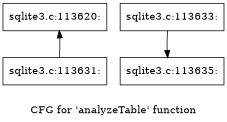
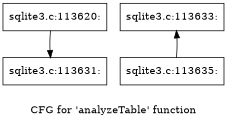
(167, 40) -> (177, 48)
(60, 48) -> (50, 40)
